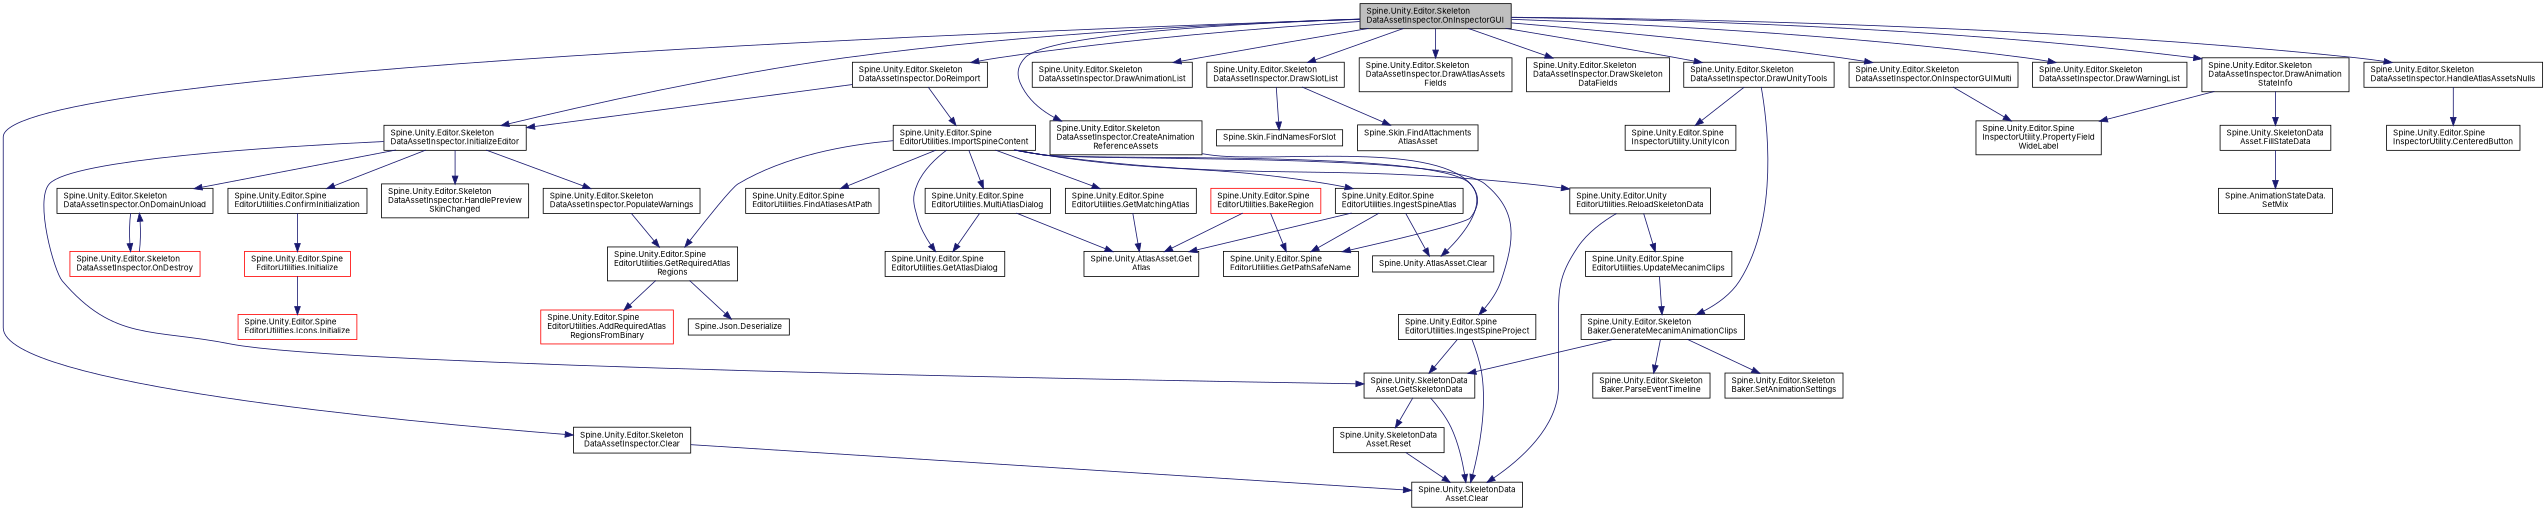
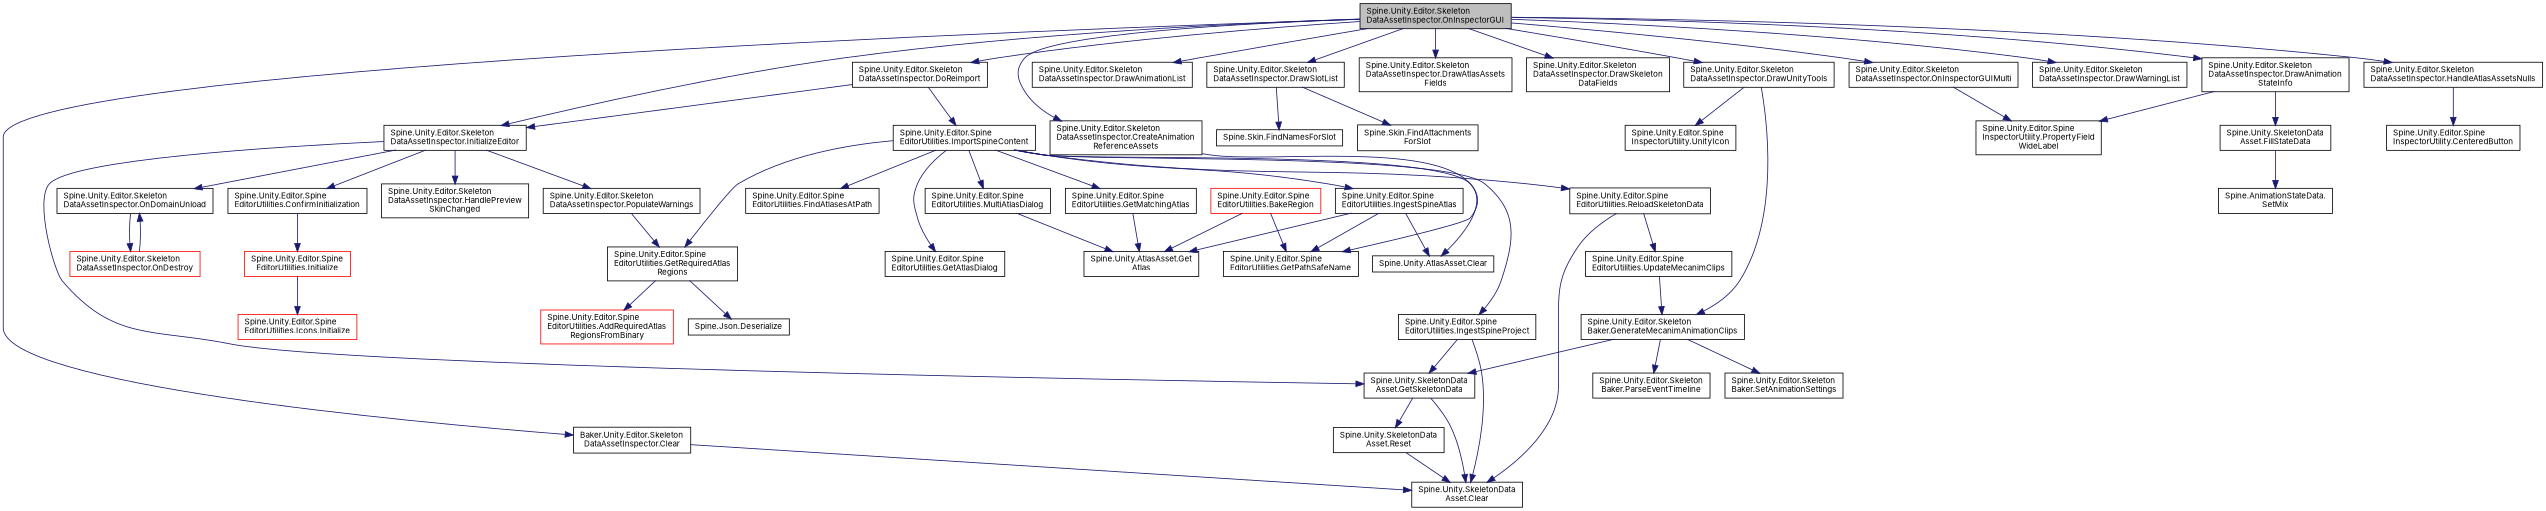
(1418, 138) -> (1418, 138)
(1640, 201) -> (1640, 201)
(969, 229) -> none
(632, 440) -> (632, 440)
